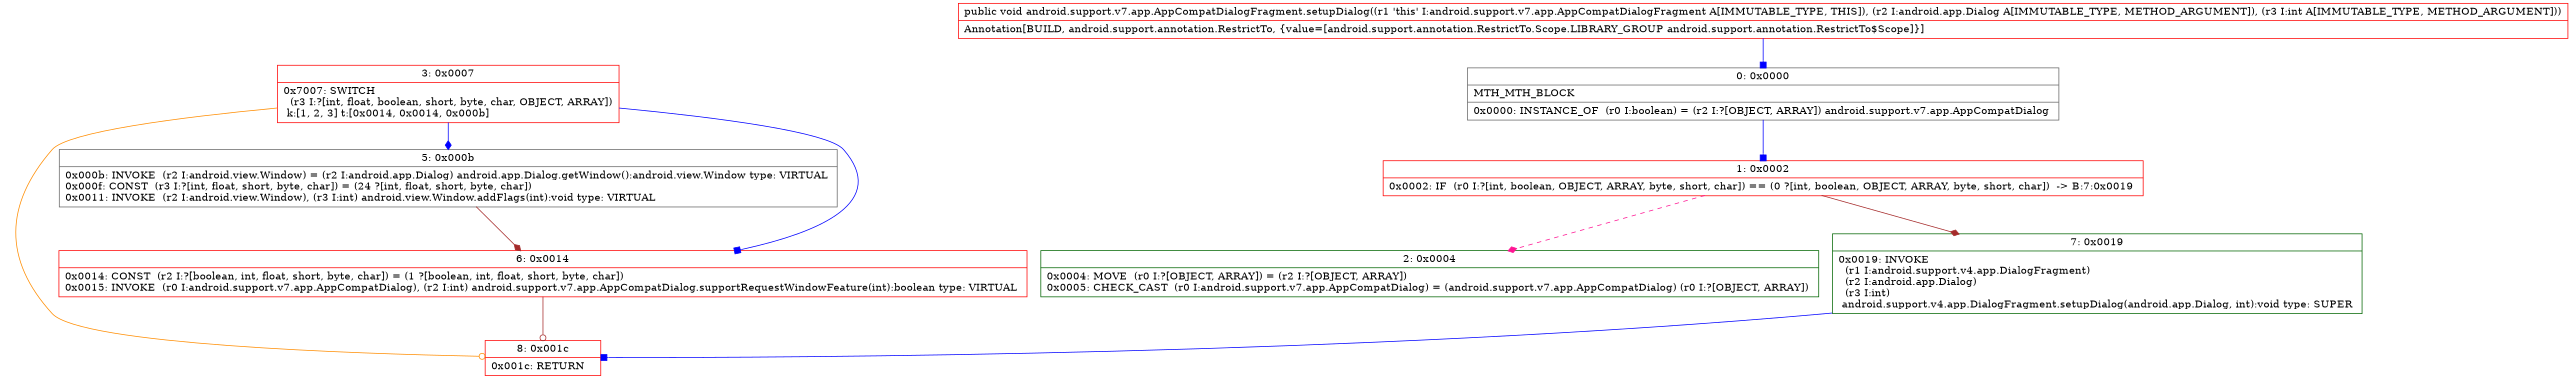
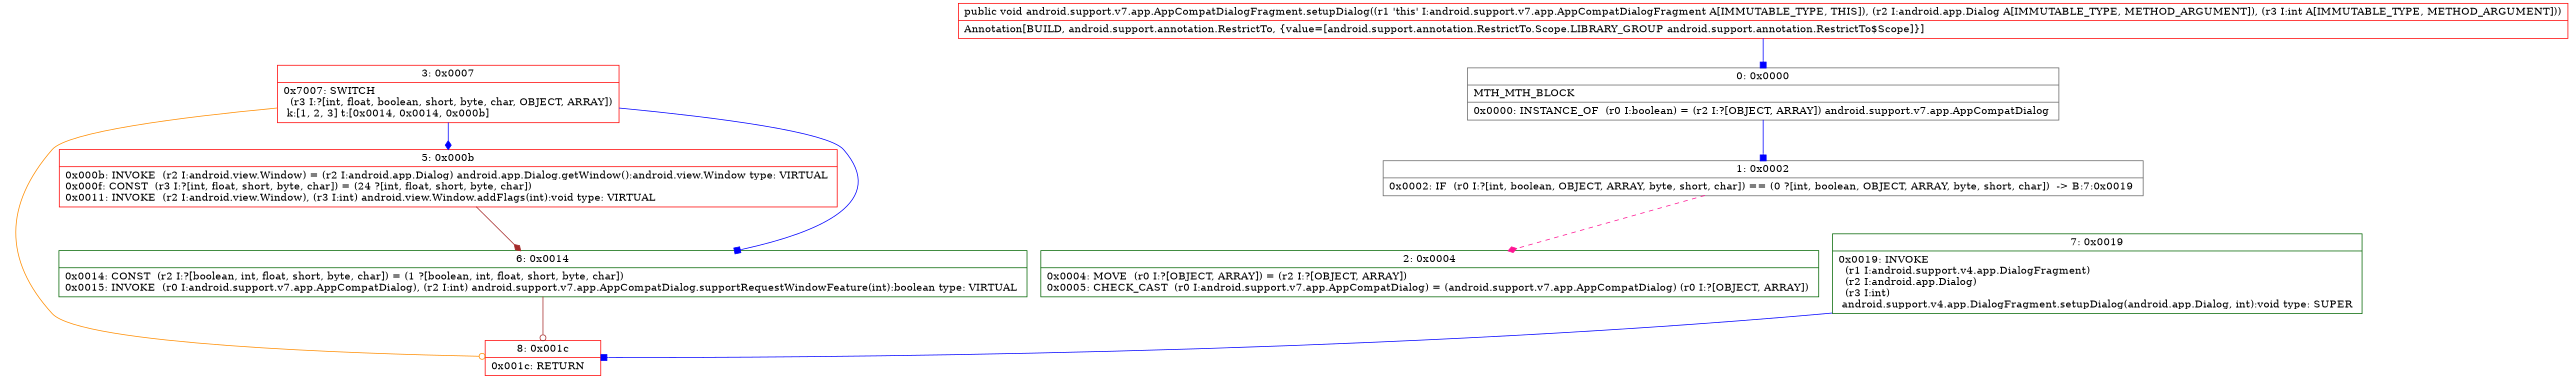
(448, 178) -> (448, 178)
(1763, 178) -> (1763, 178)
(1886, 214) -> none
(543, 274) -> (543, 274)
